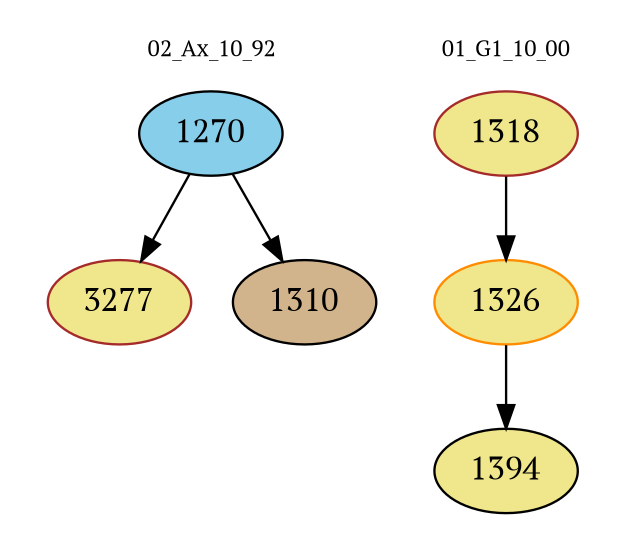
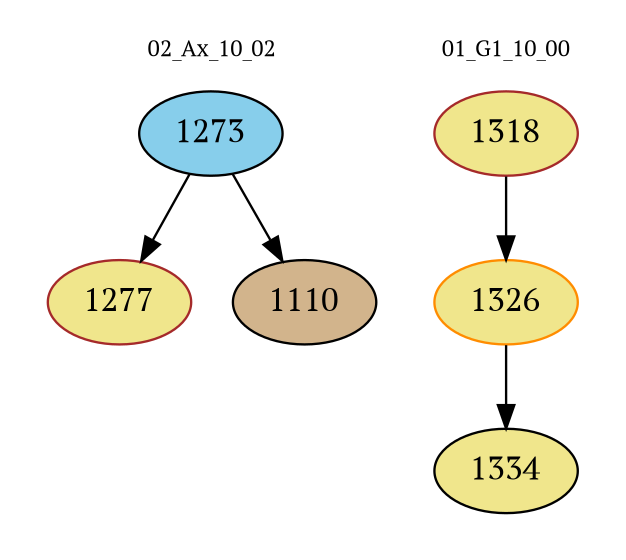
(212, 50) -> (212, 50)
(211, 134) -> (211, 134)
(119, 302) -> (119, 302)
(305, 302) -> (305, 302)
(506, 471) -> (506, 471)
